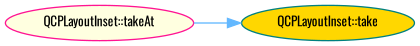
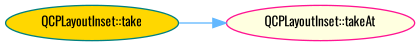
(210, 23) -> (196, 23)
